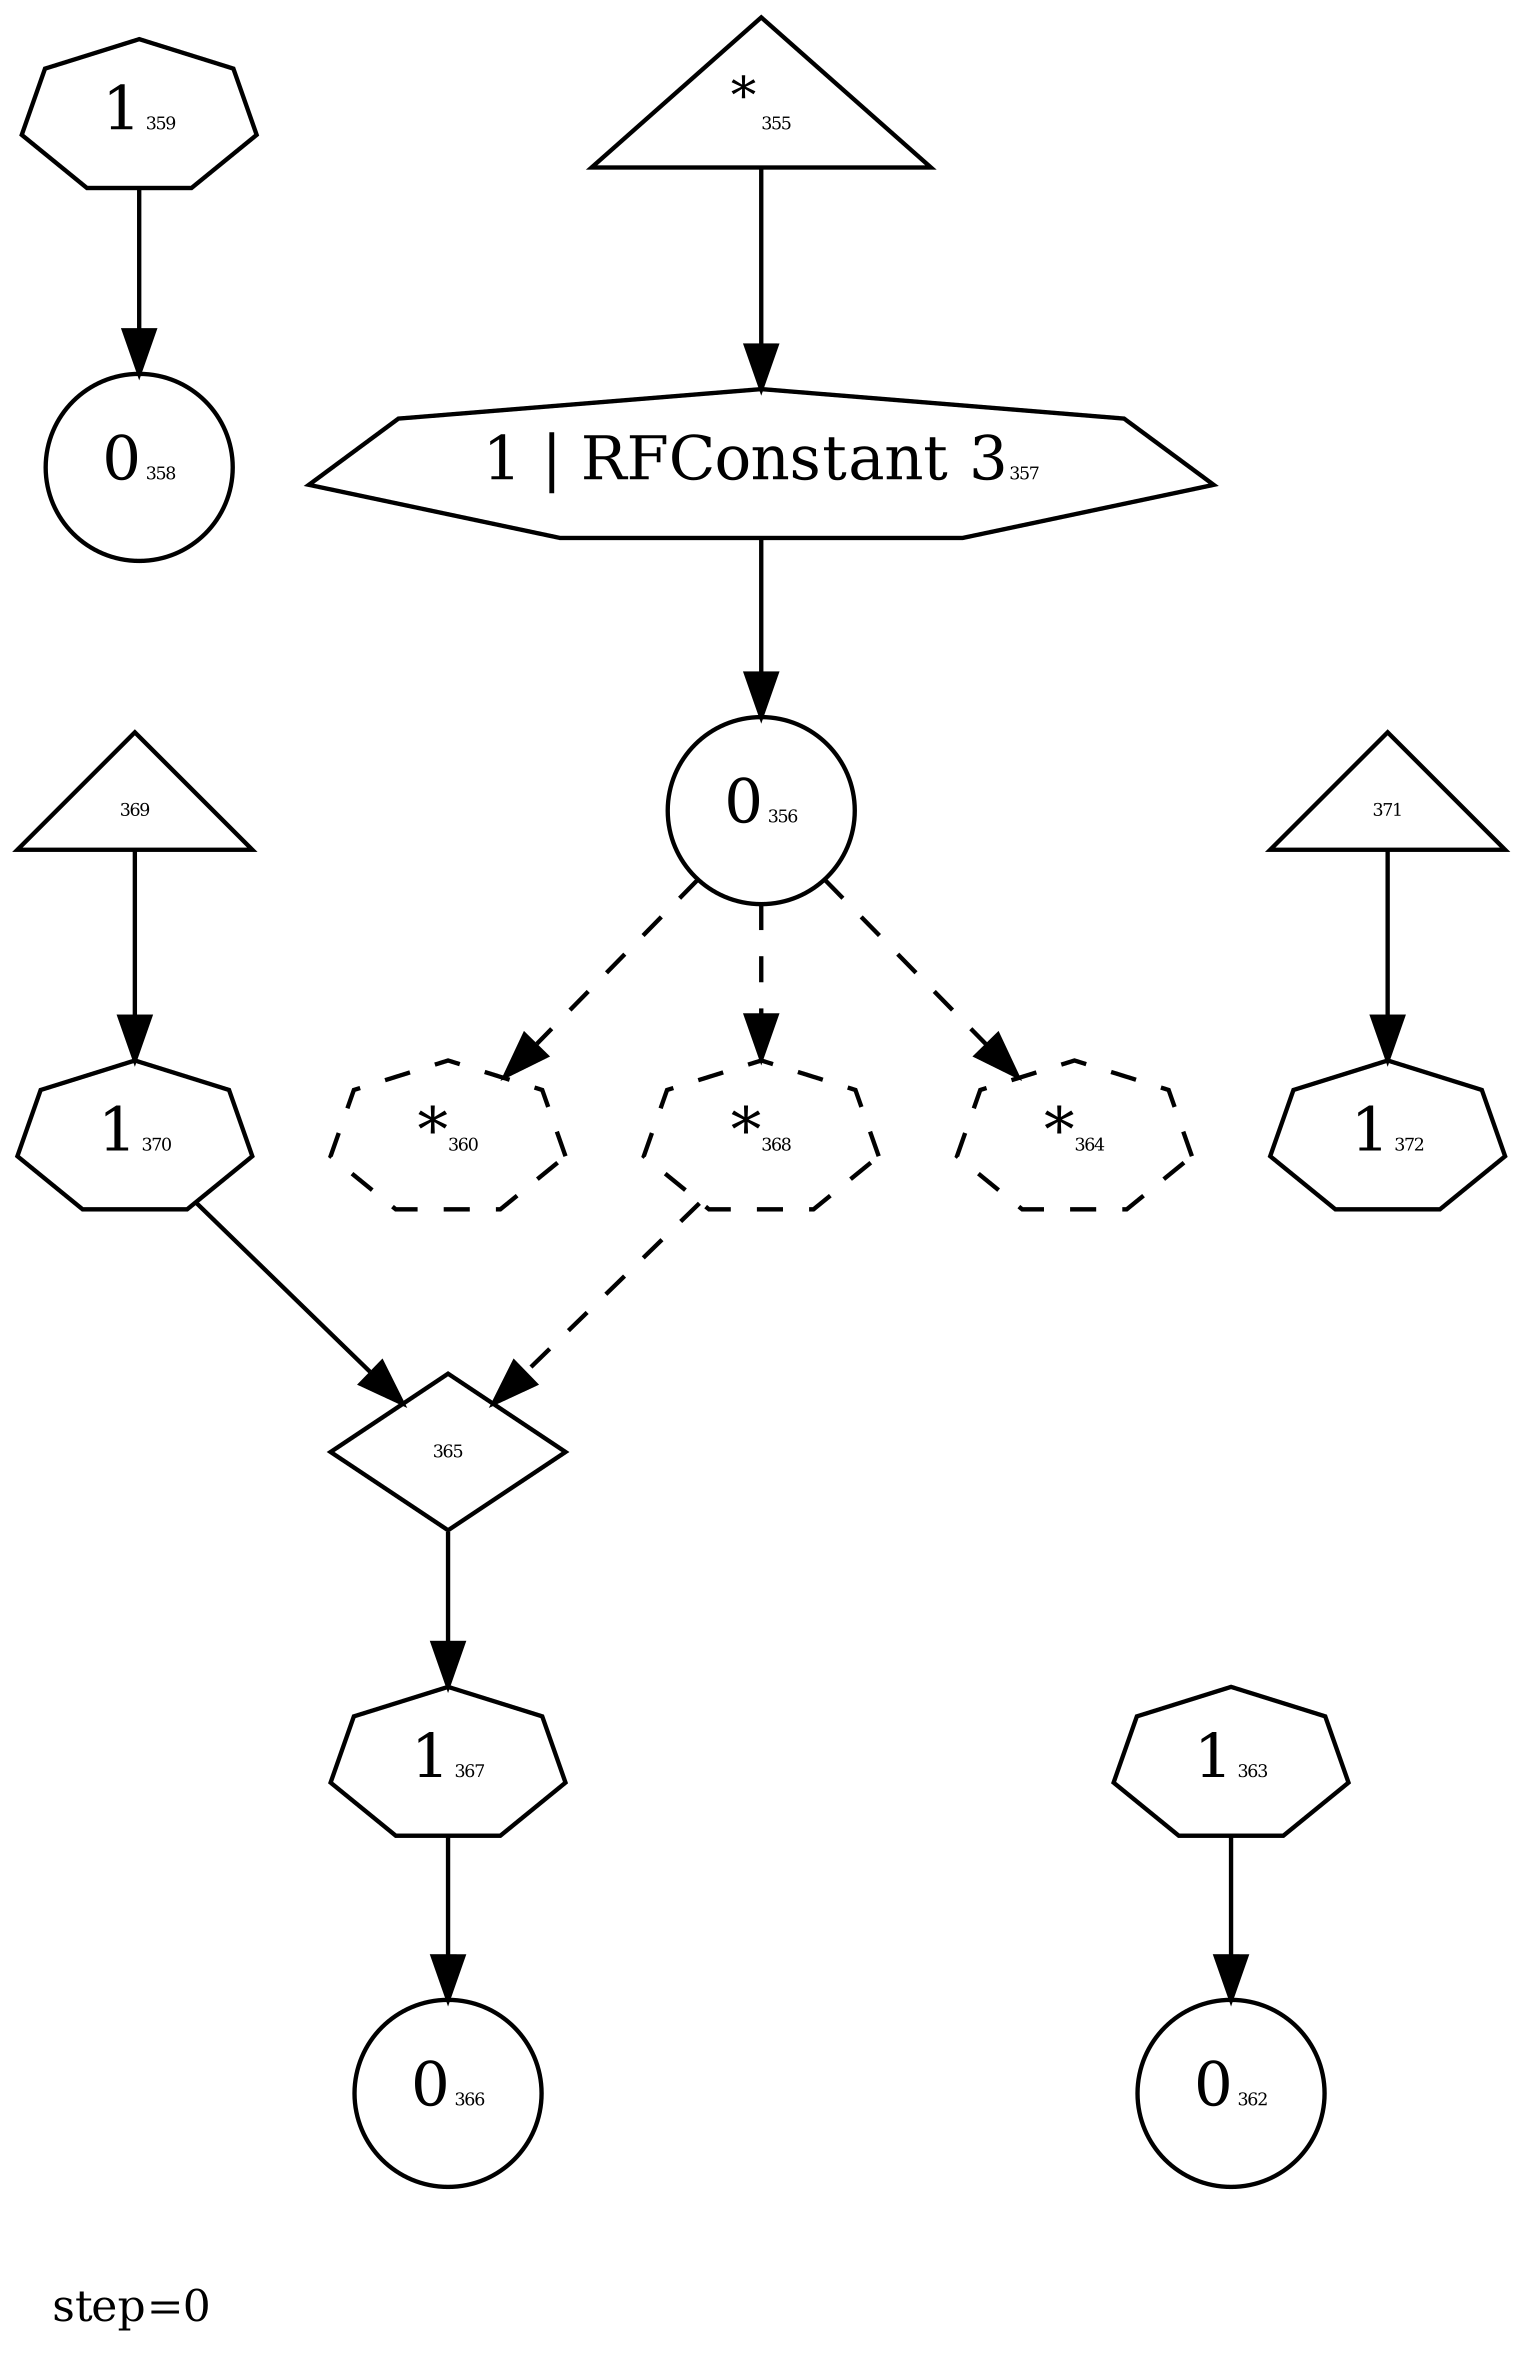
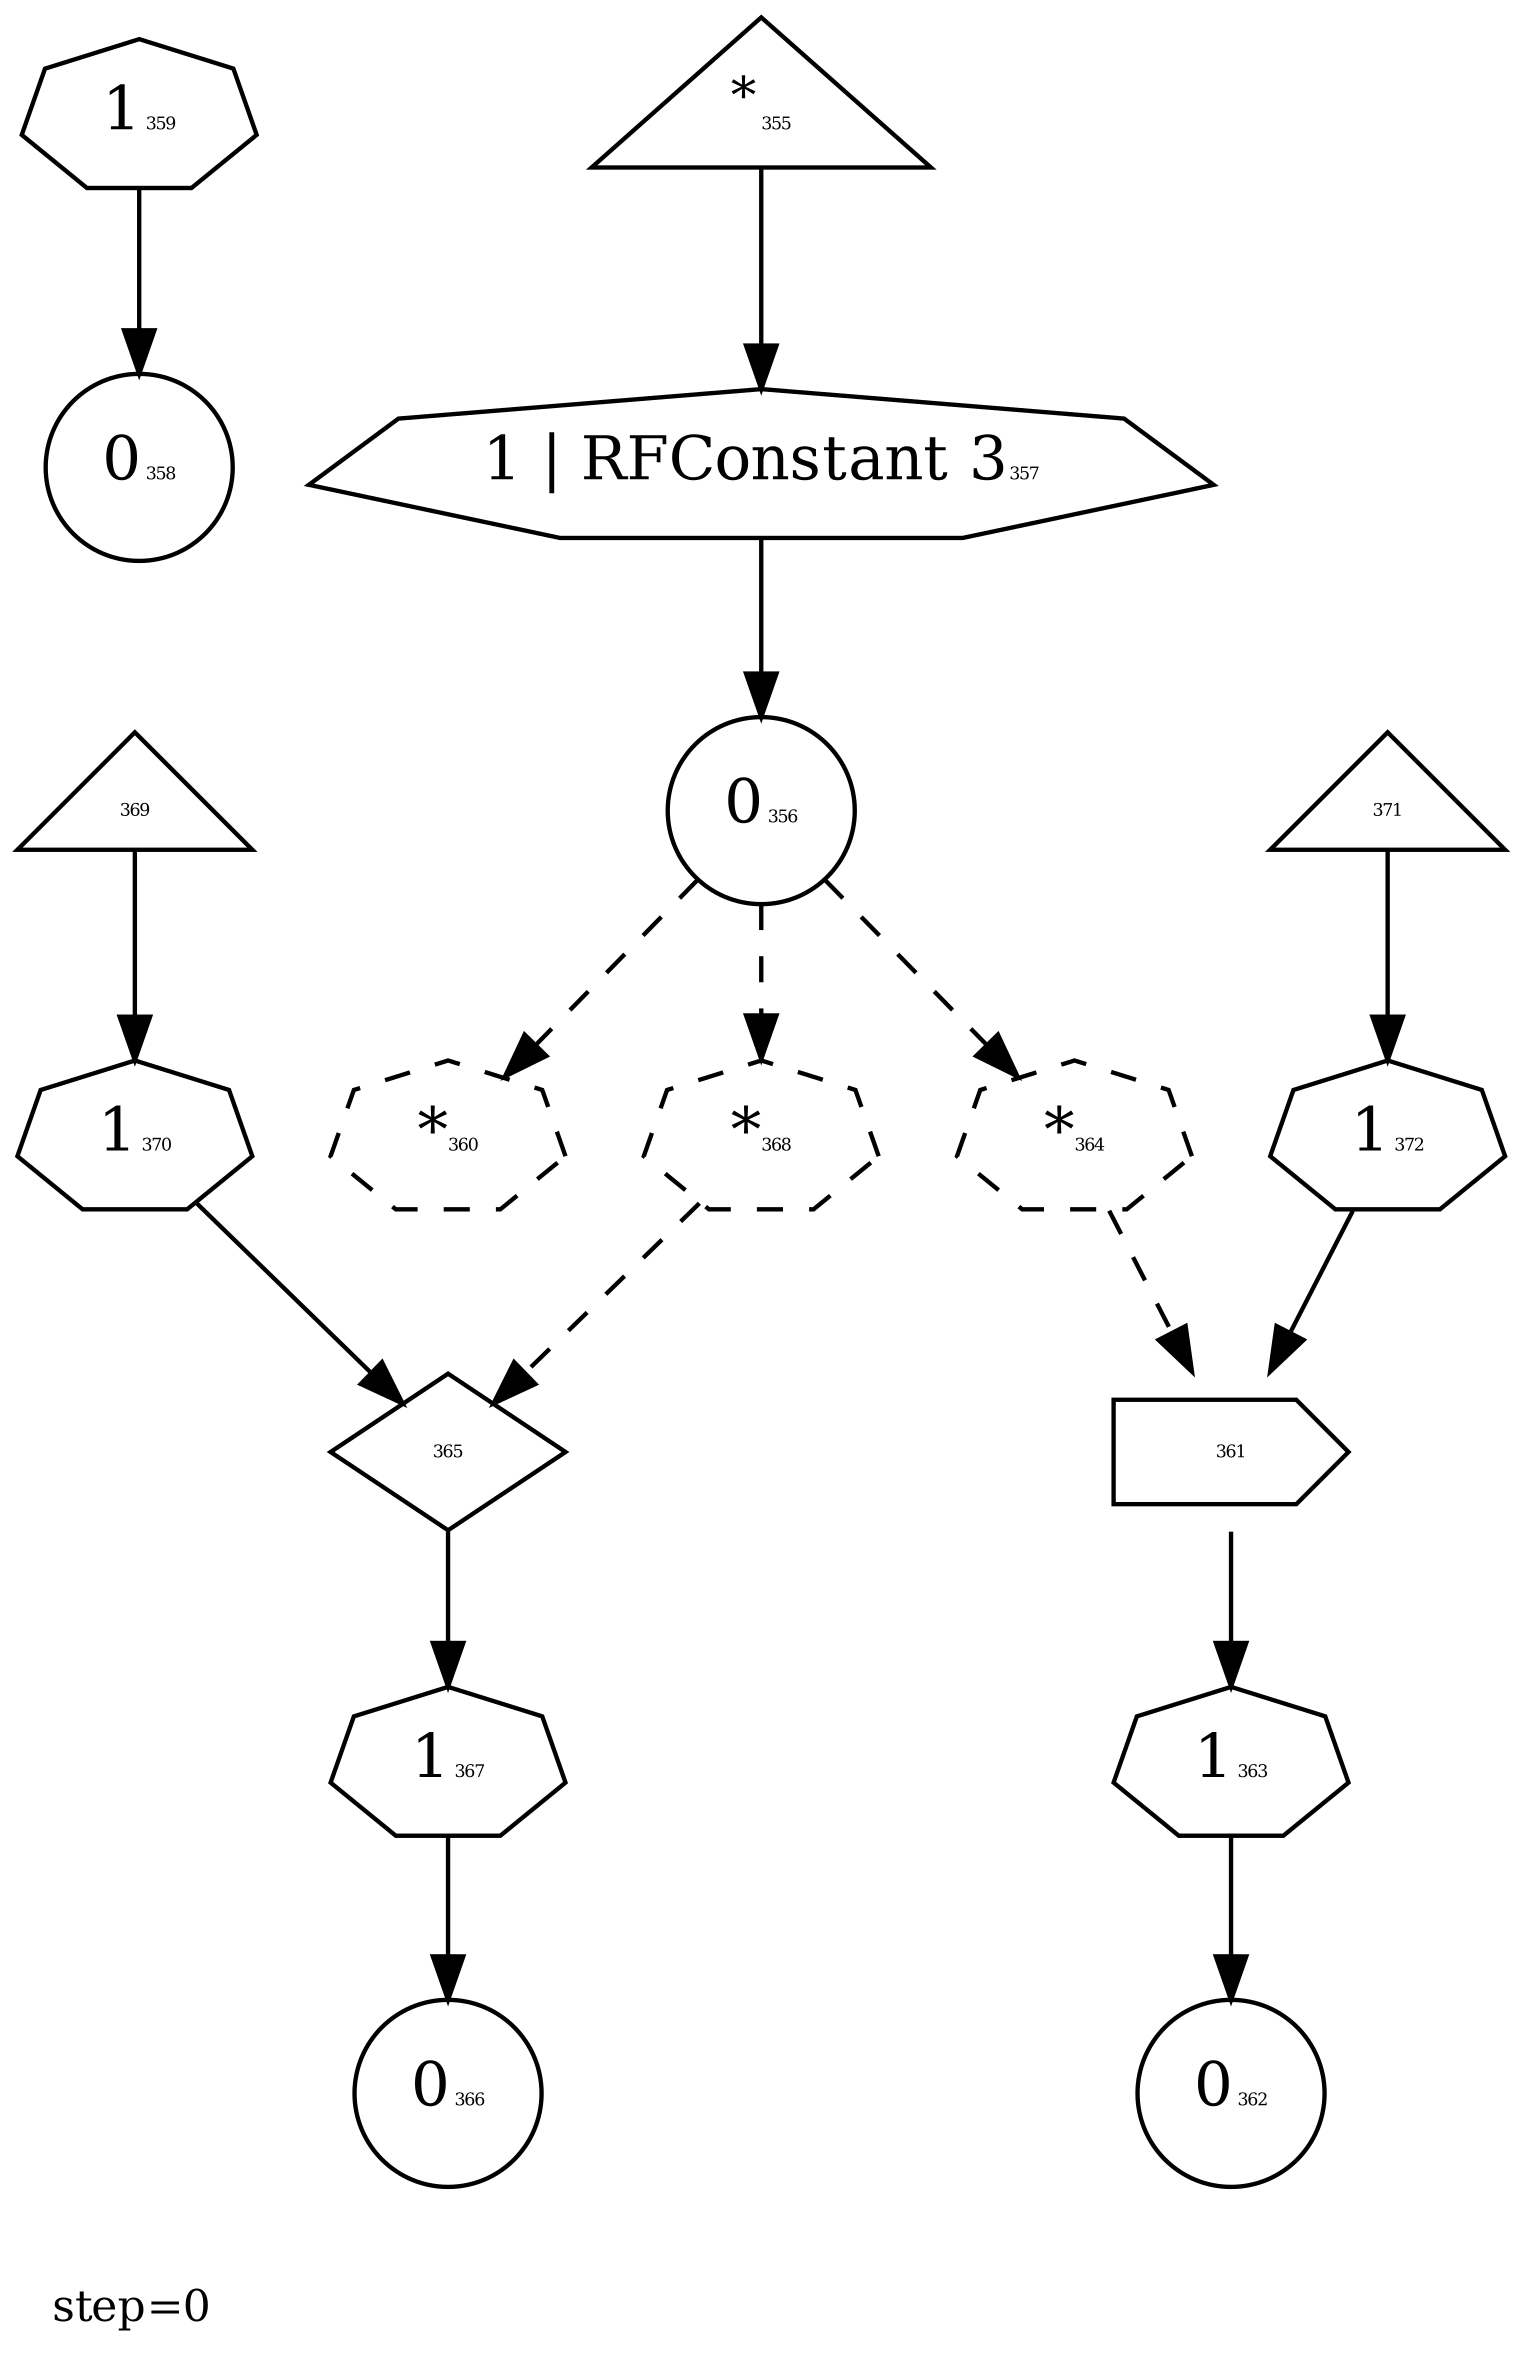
none -> (1231, 1452)
